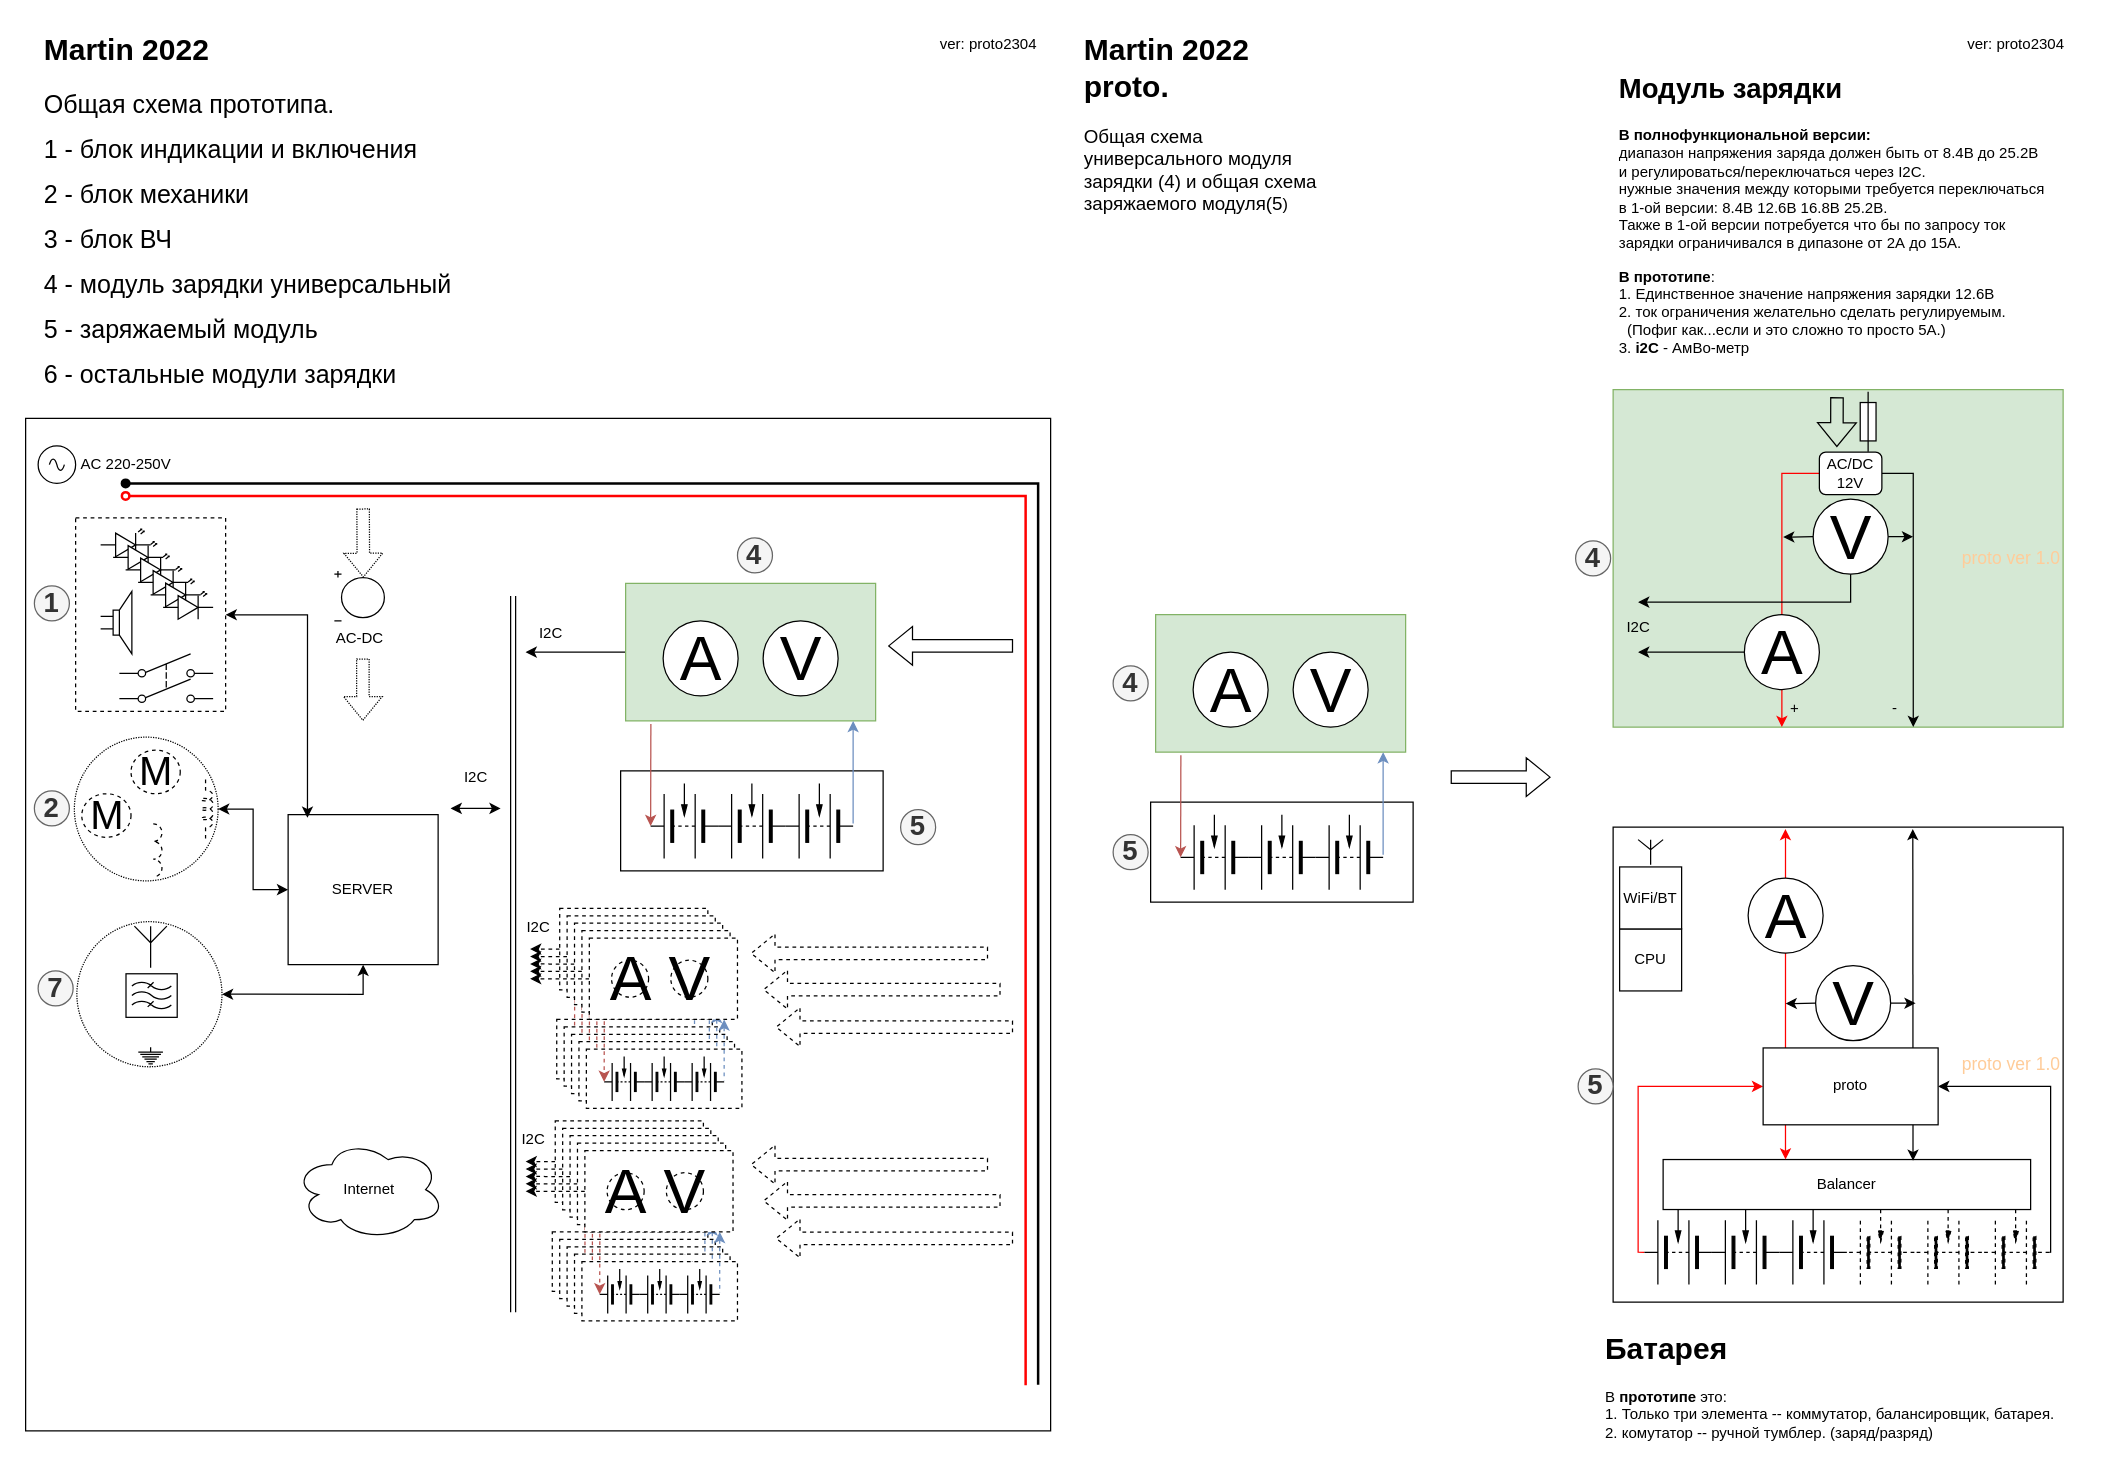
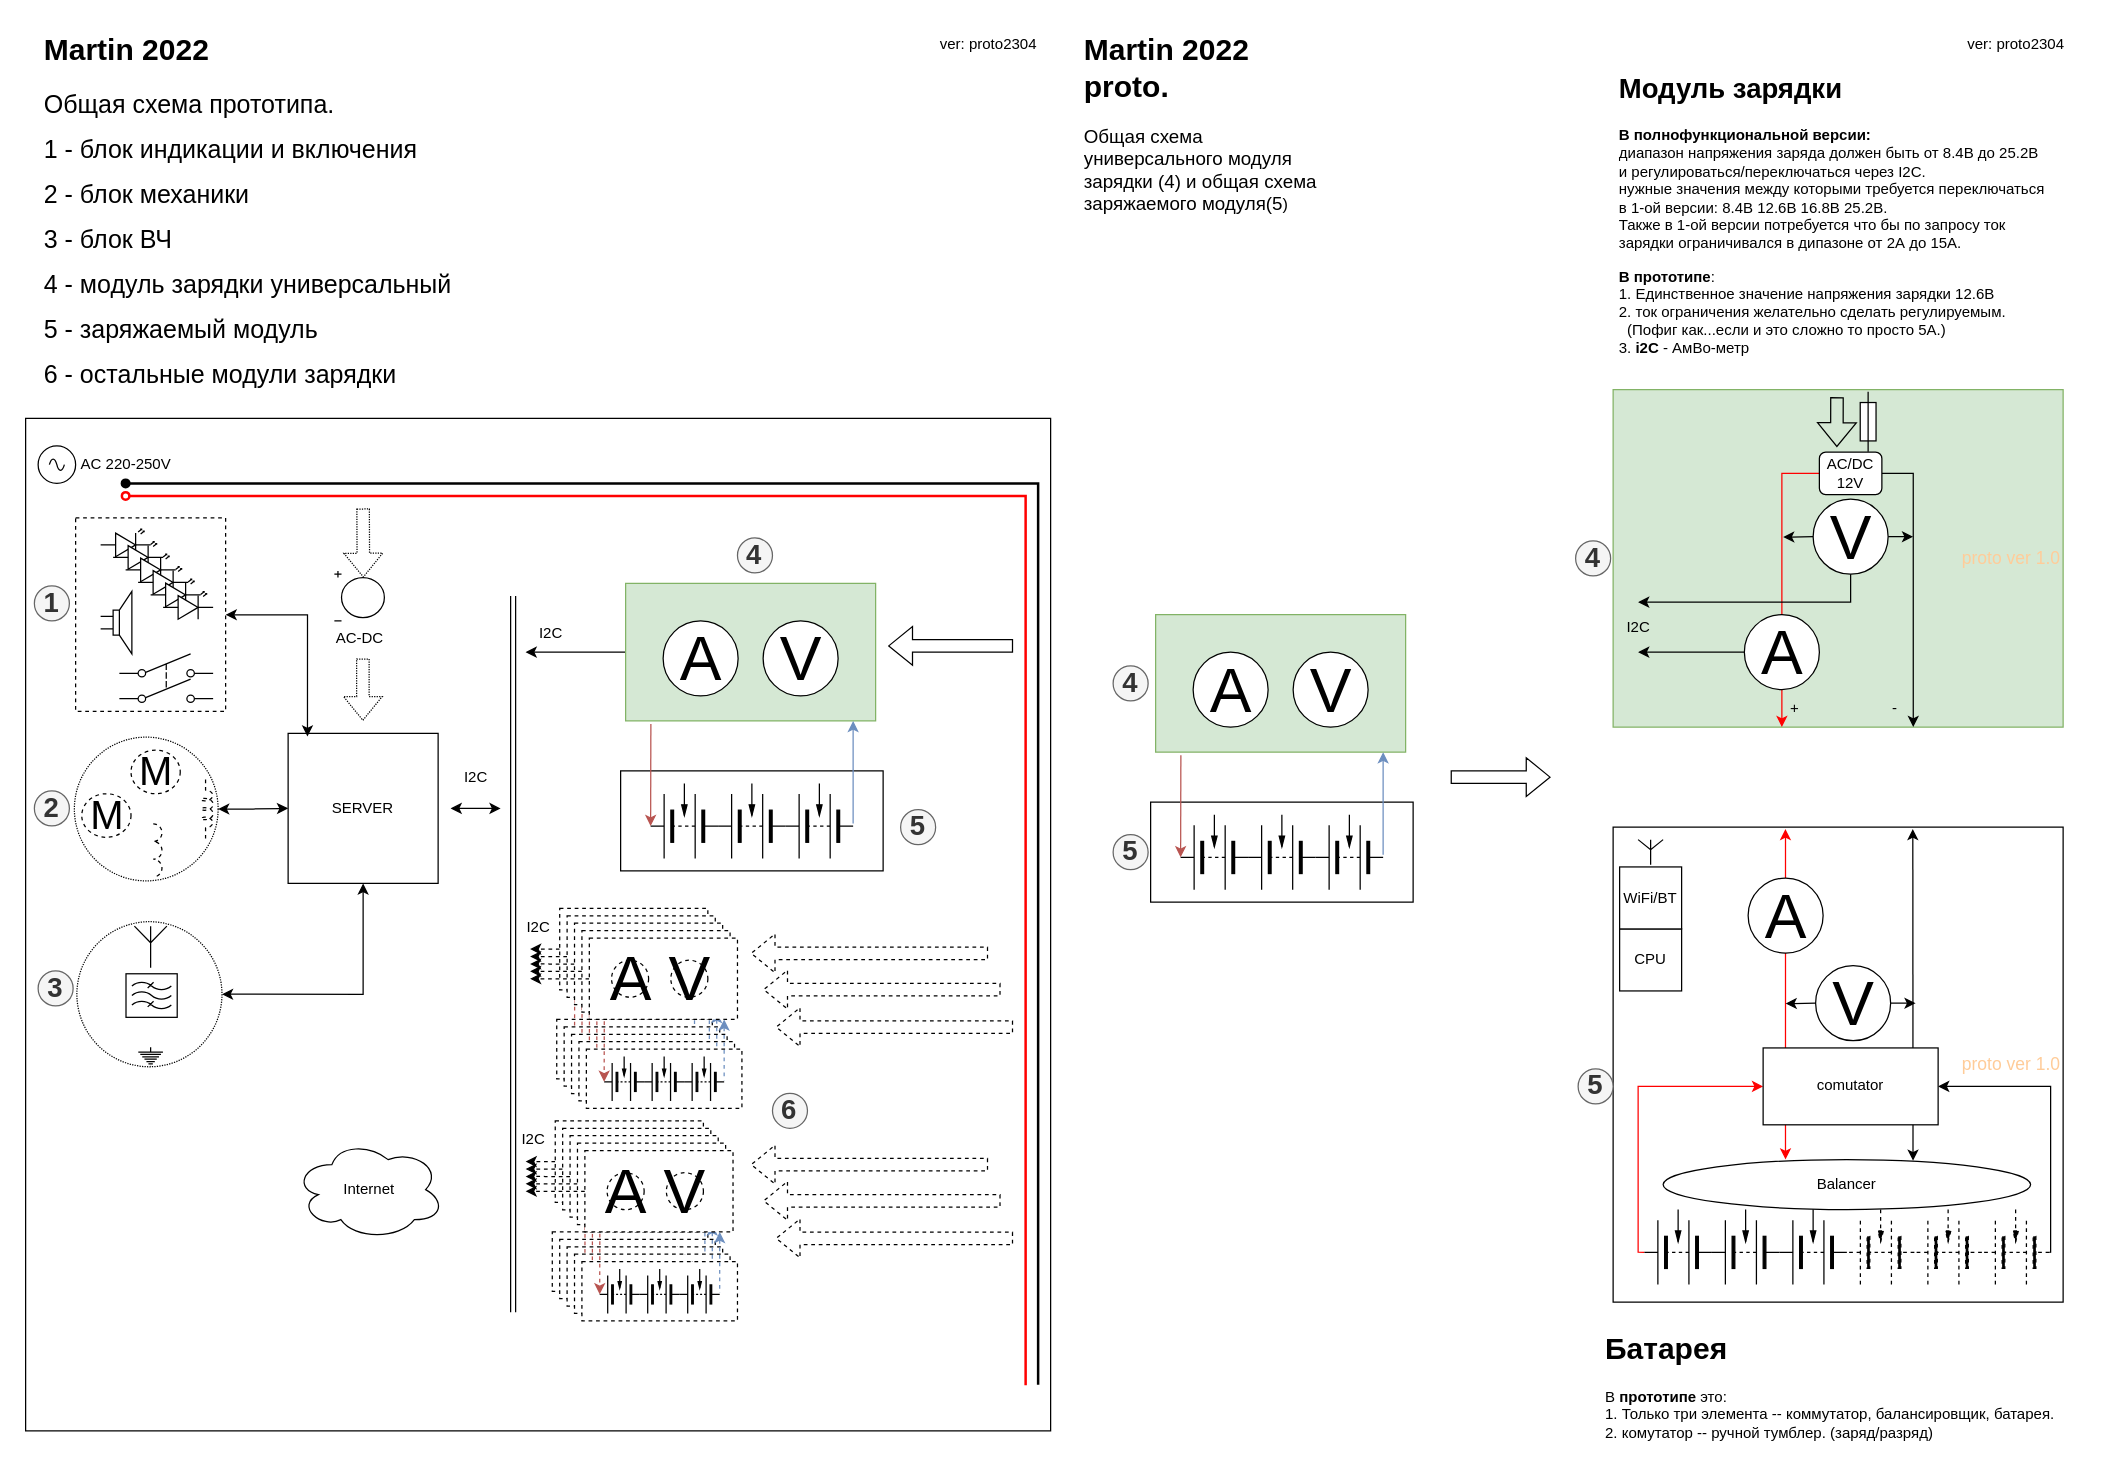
(363, 889) -> (363, 808)
(56, 988) -> (56, 988)
(1851, 1086) -> (1851, 1086)
none -> (790, 1111)
(1847, 1184) -> (1847, 1184)
